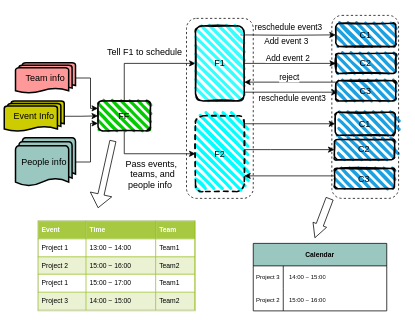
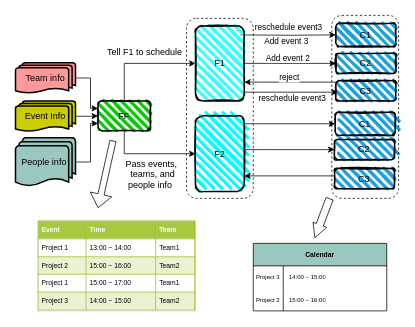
(34, 116) -> (45, 116)
(220, 154) -> (220, 154)
